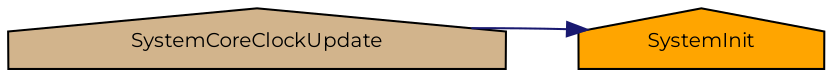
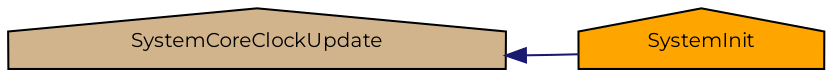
(519, 28) -> (553, 55)
